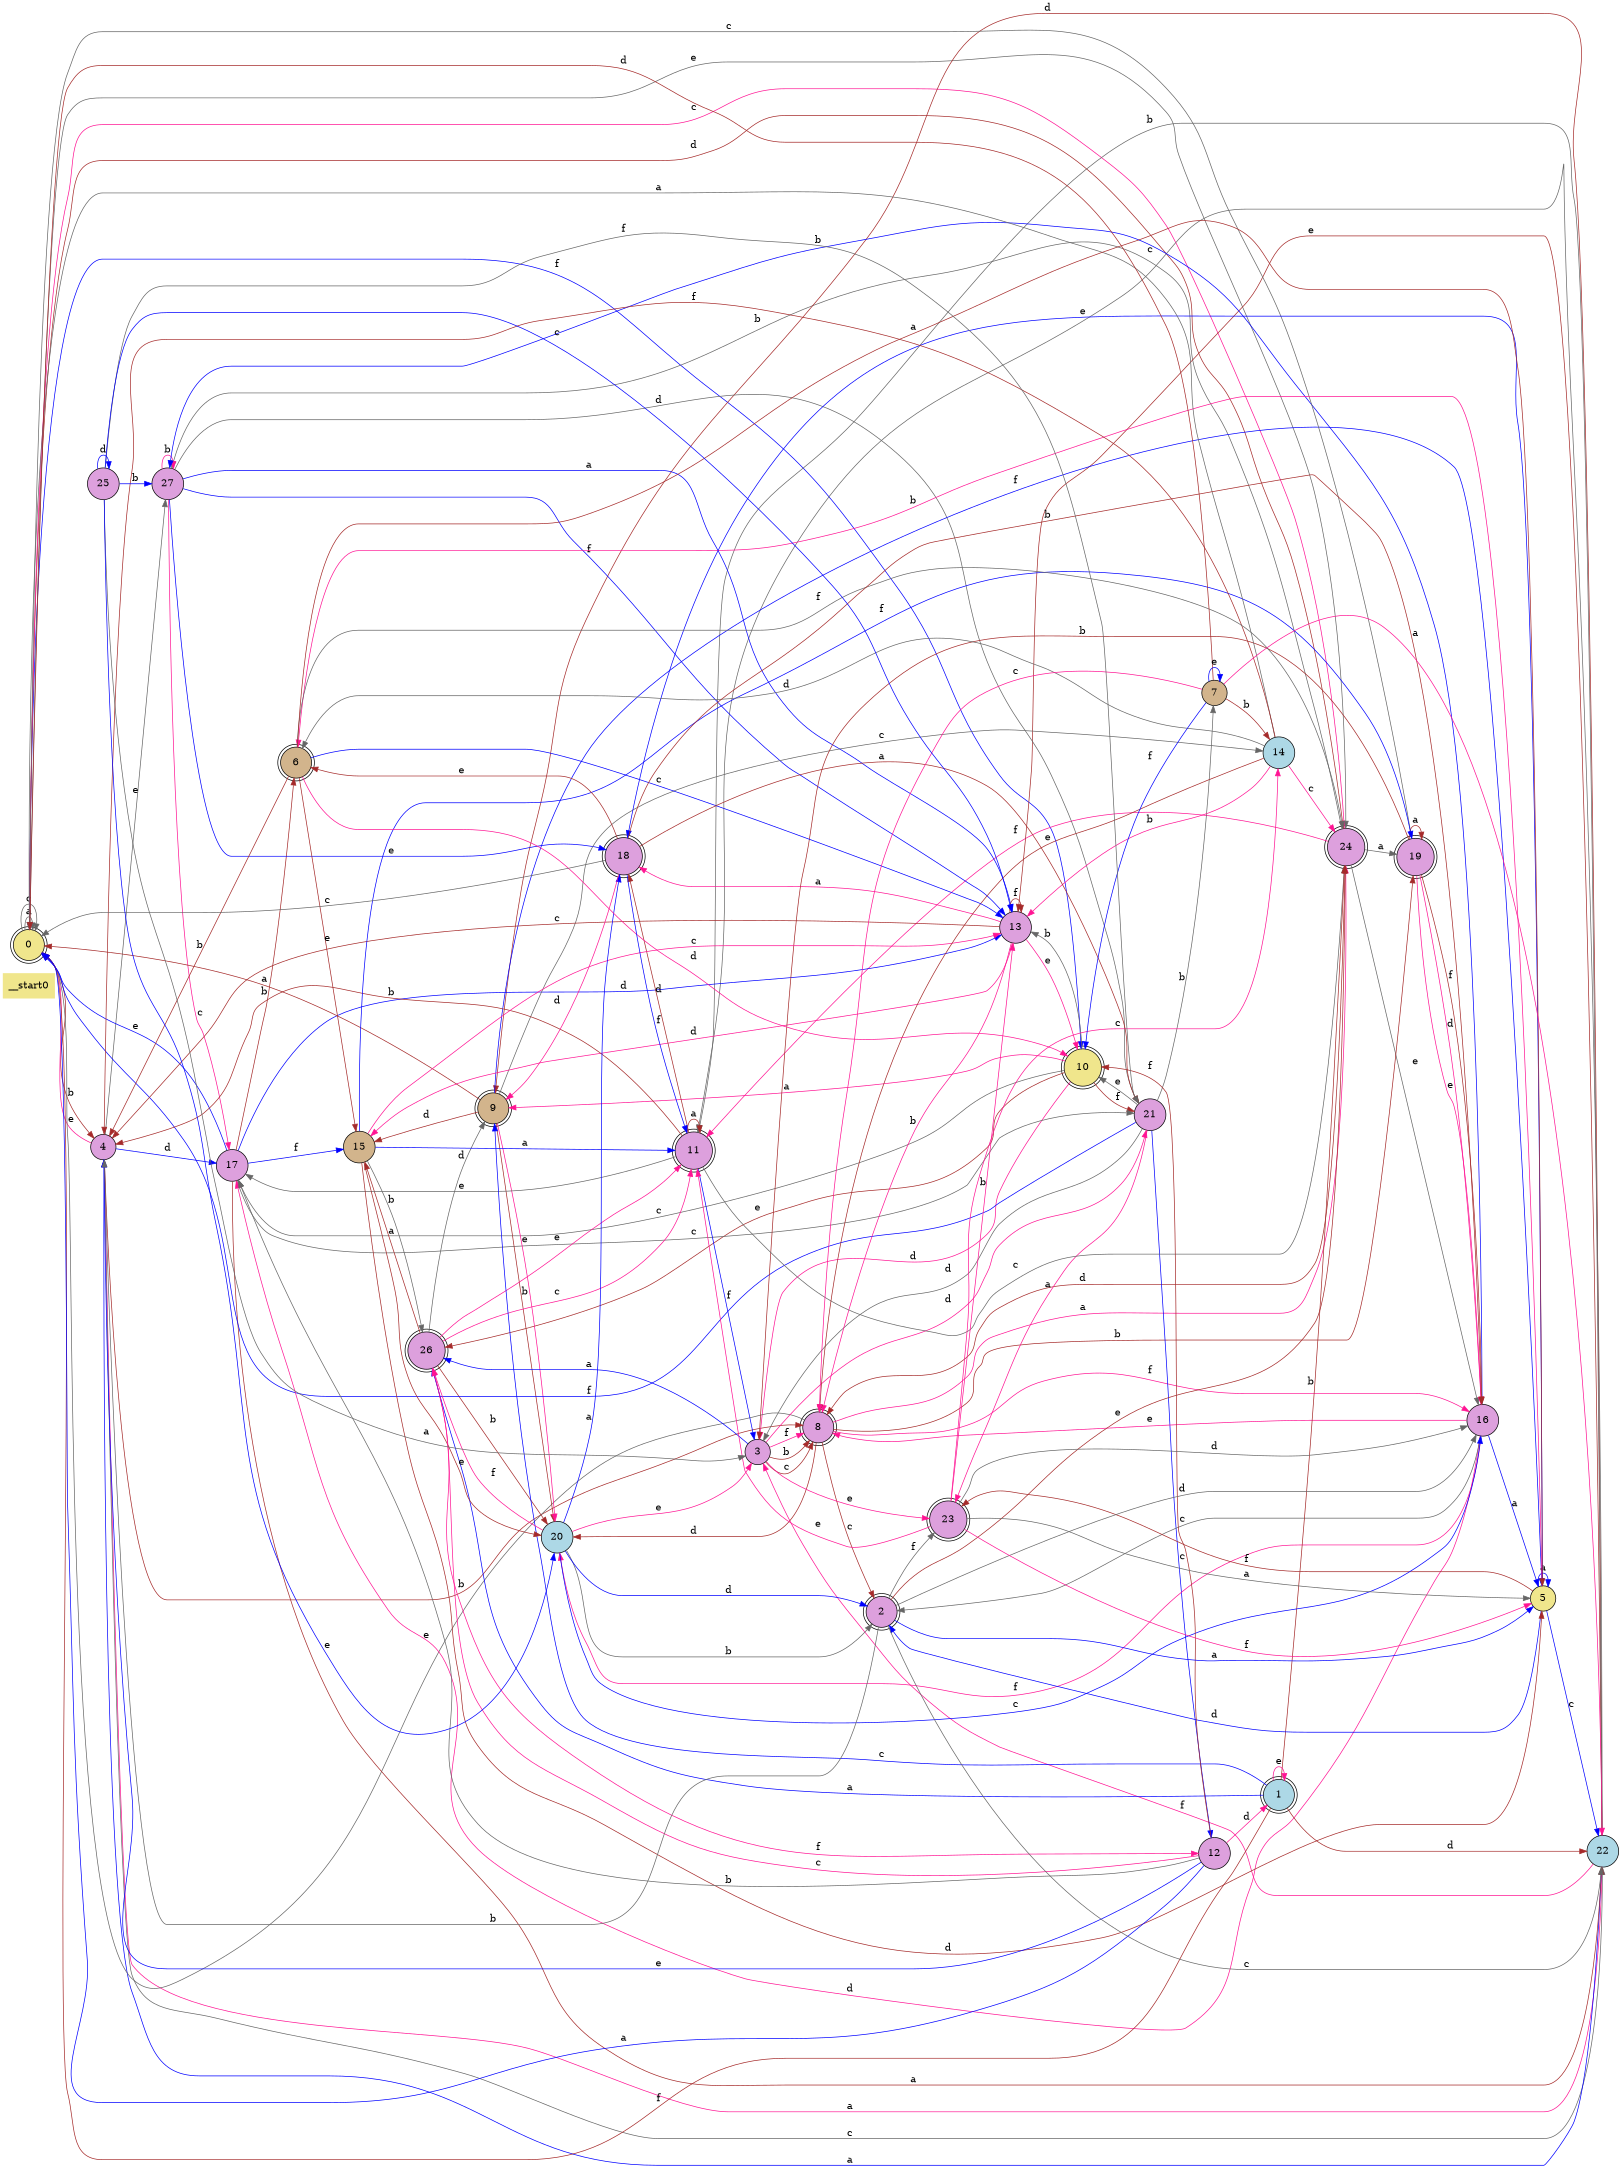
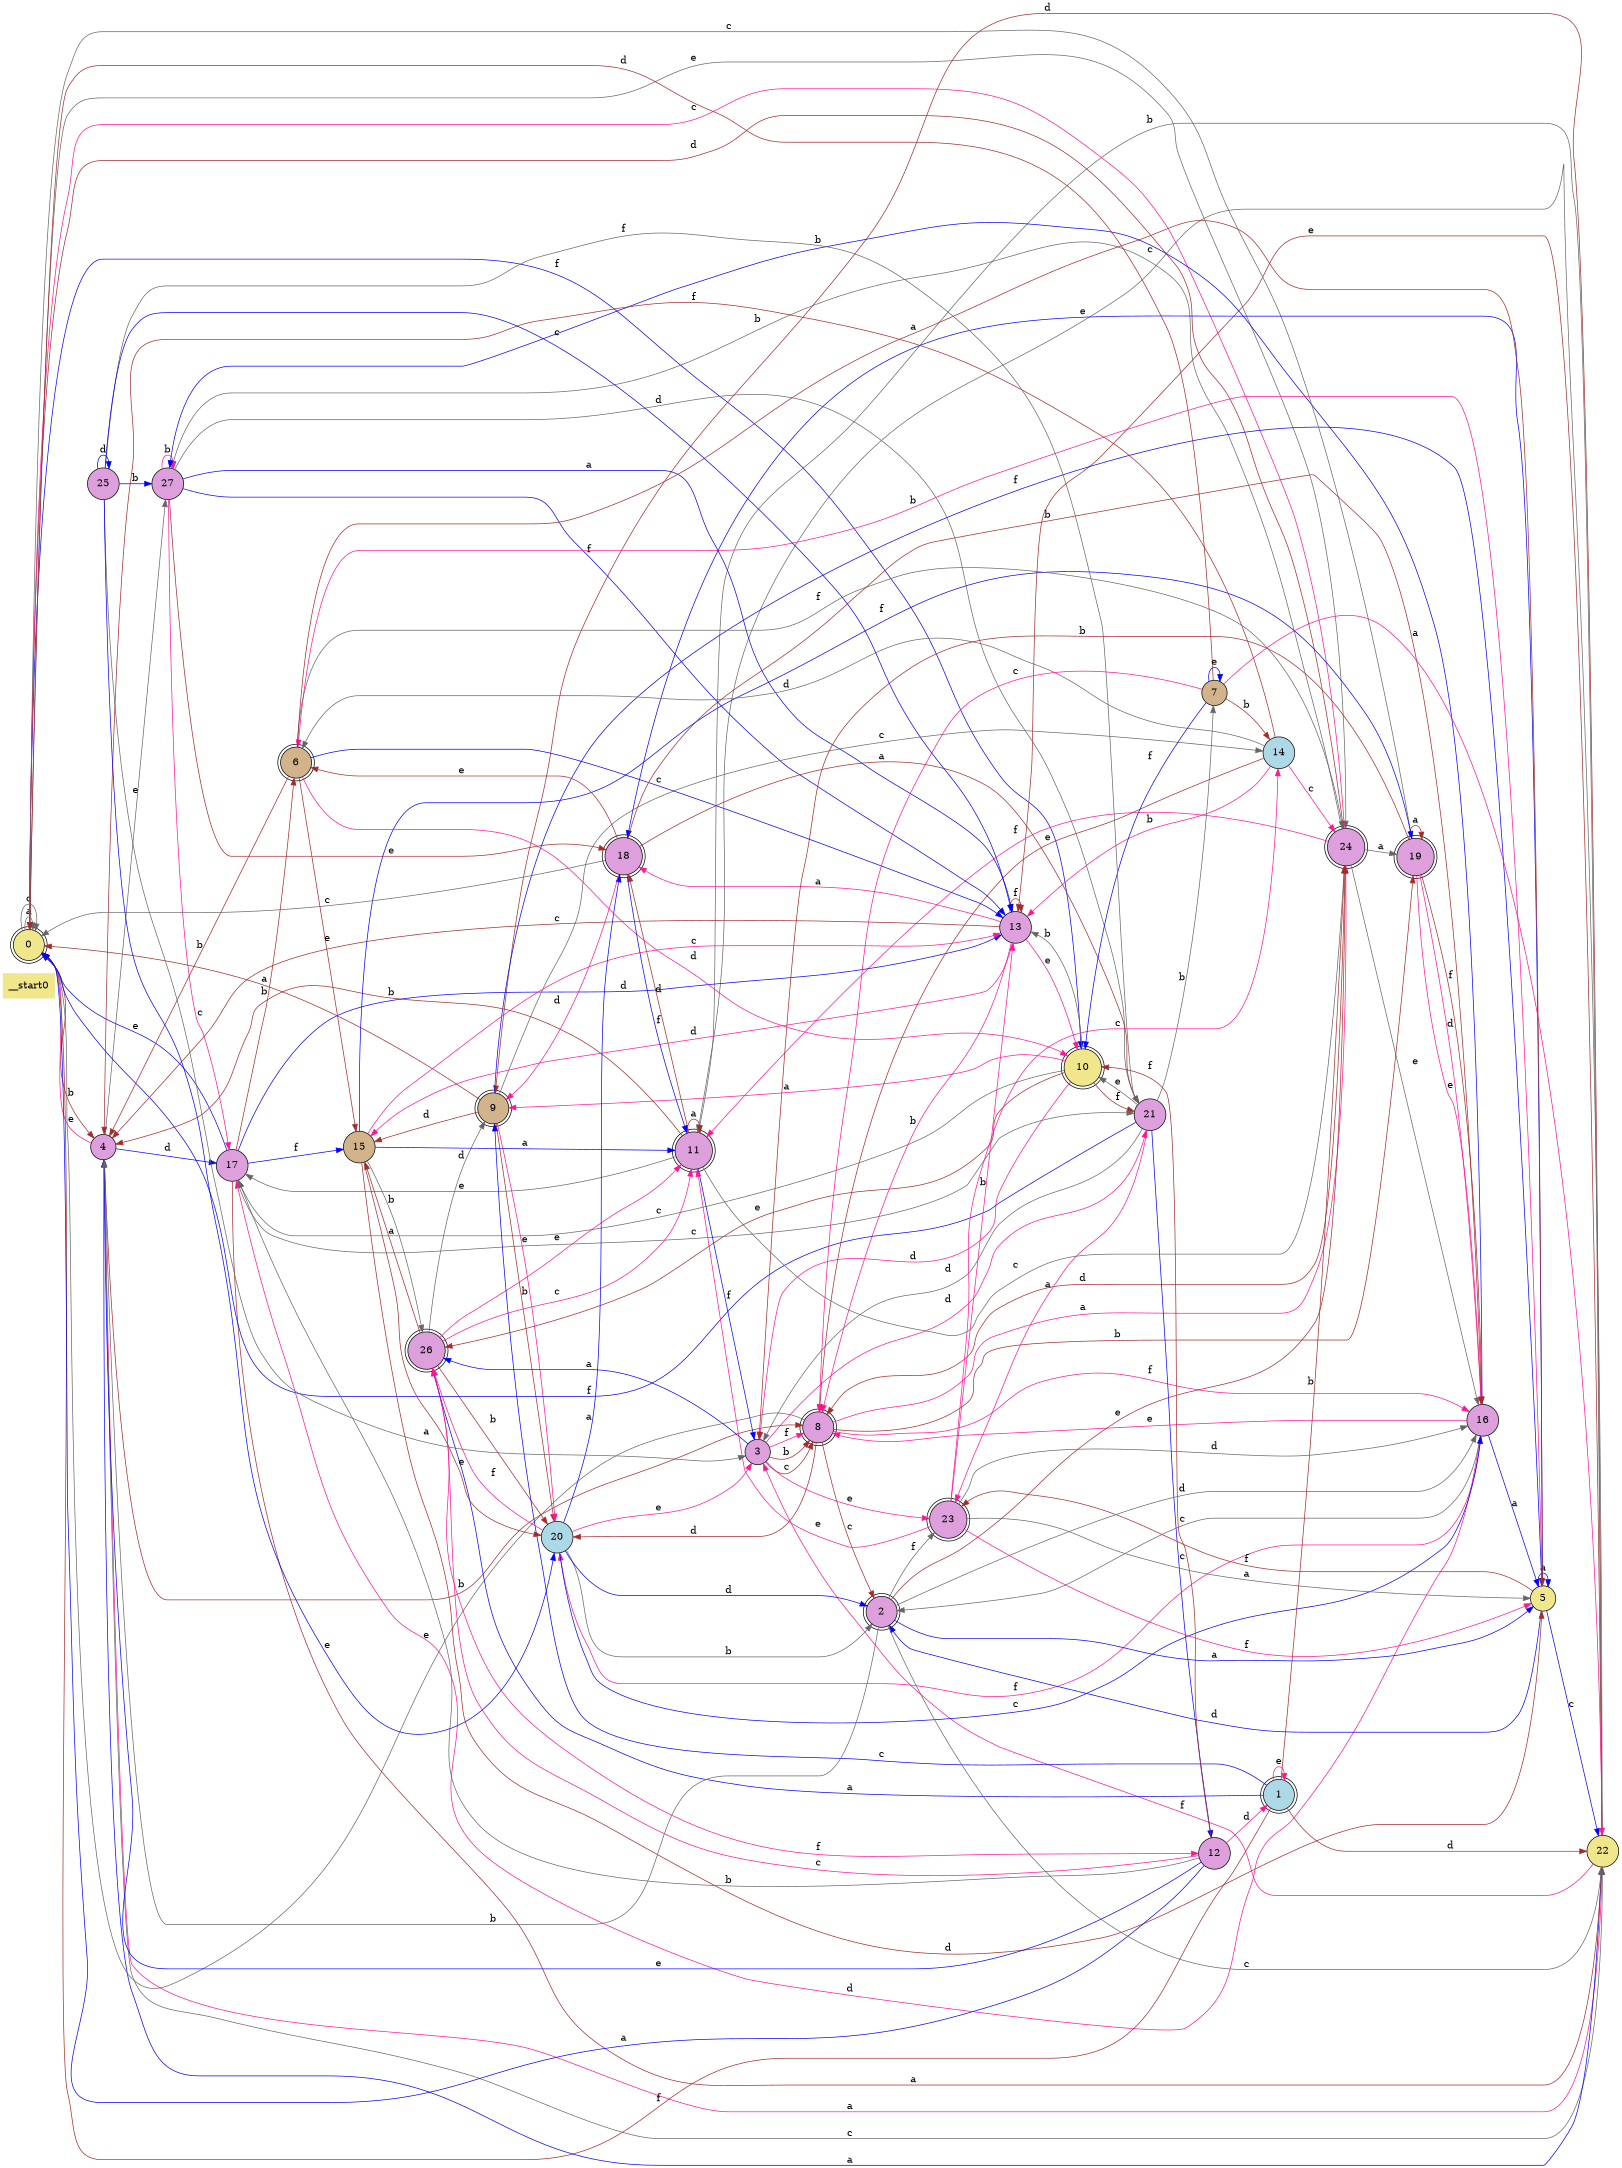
(502, 193) -> none
(233, 856) -> (233, 856)
(1603, 1851) -> (1603, 1851)
